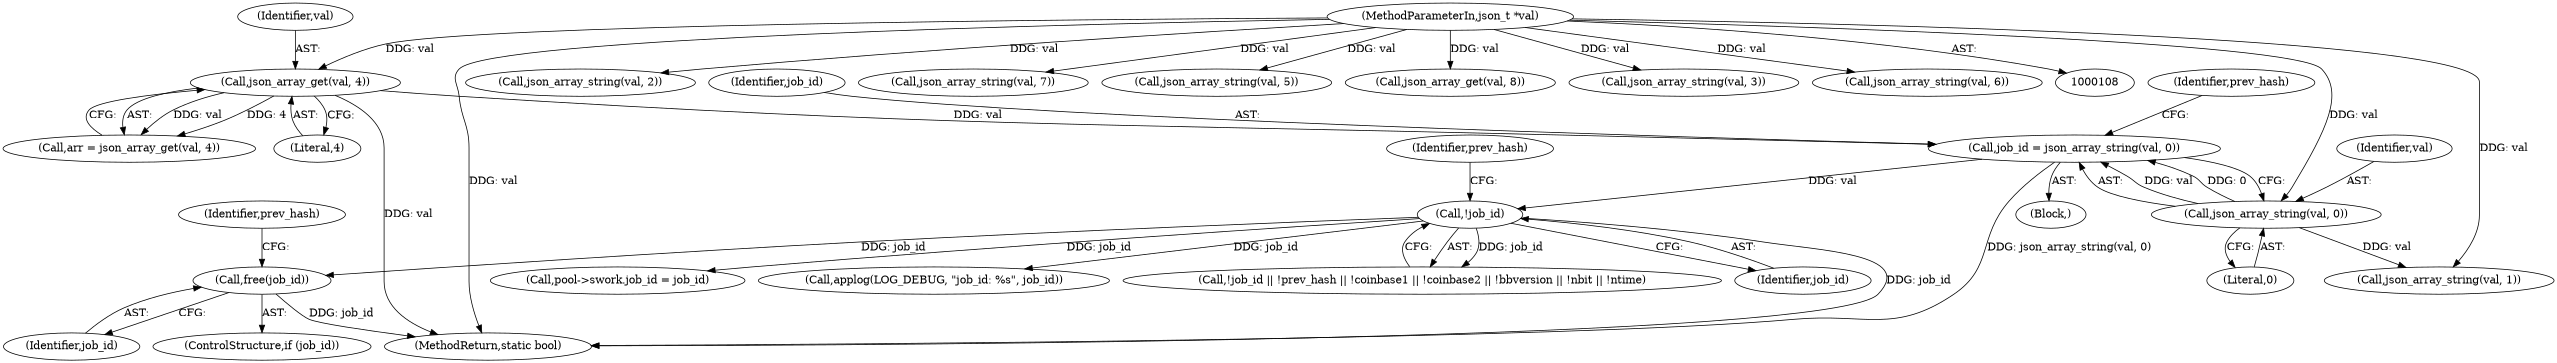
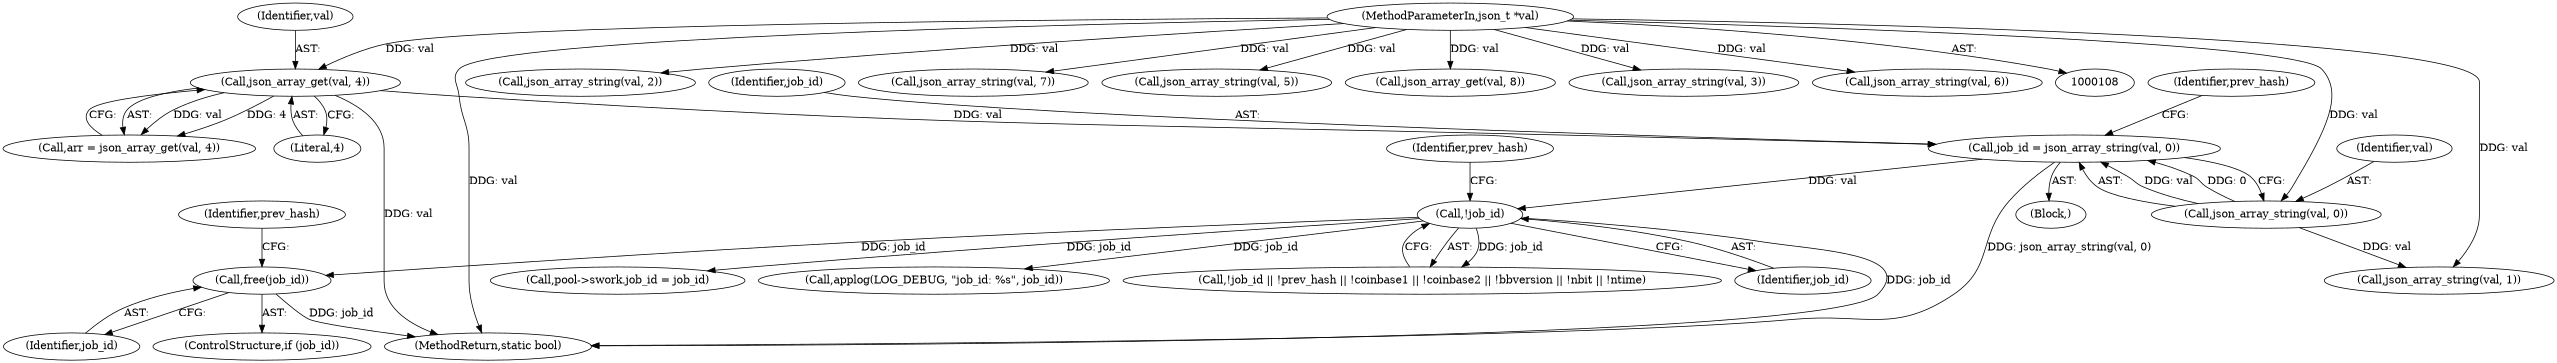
(2250, 281) -> none
